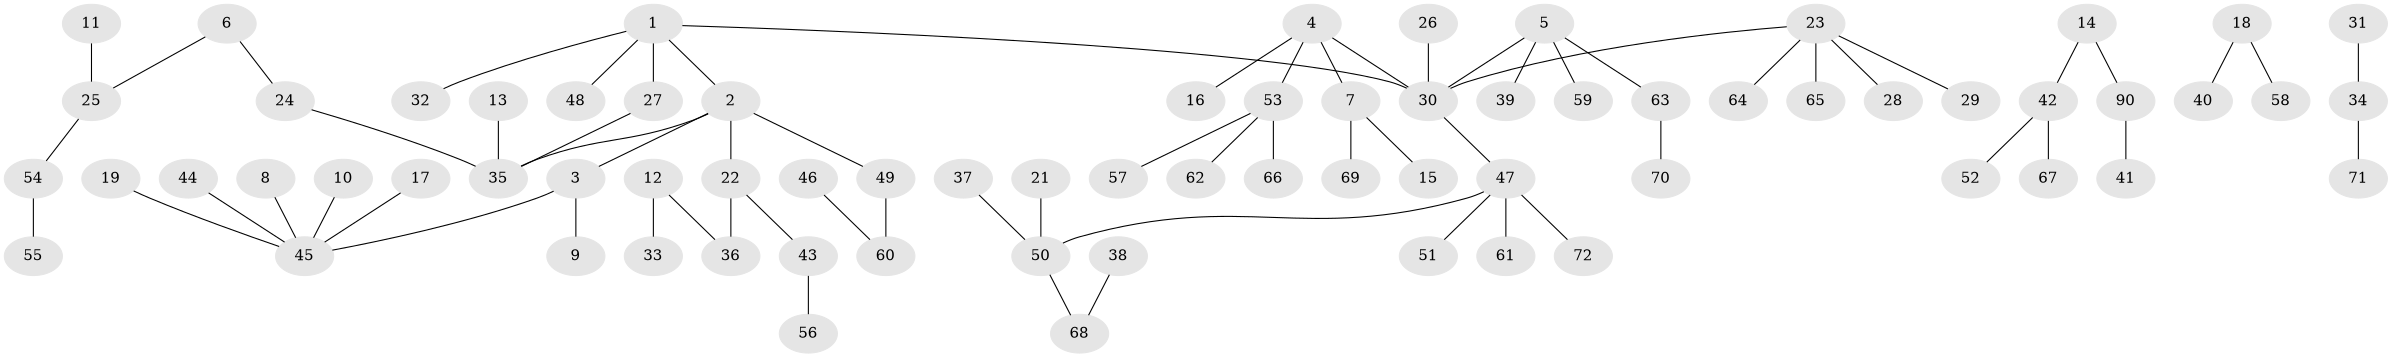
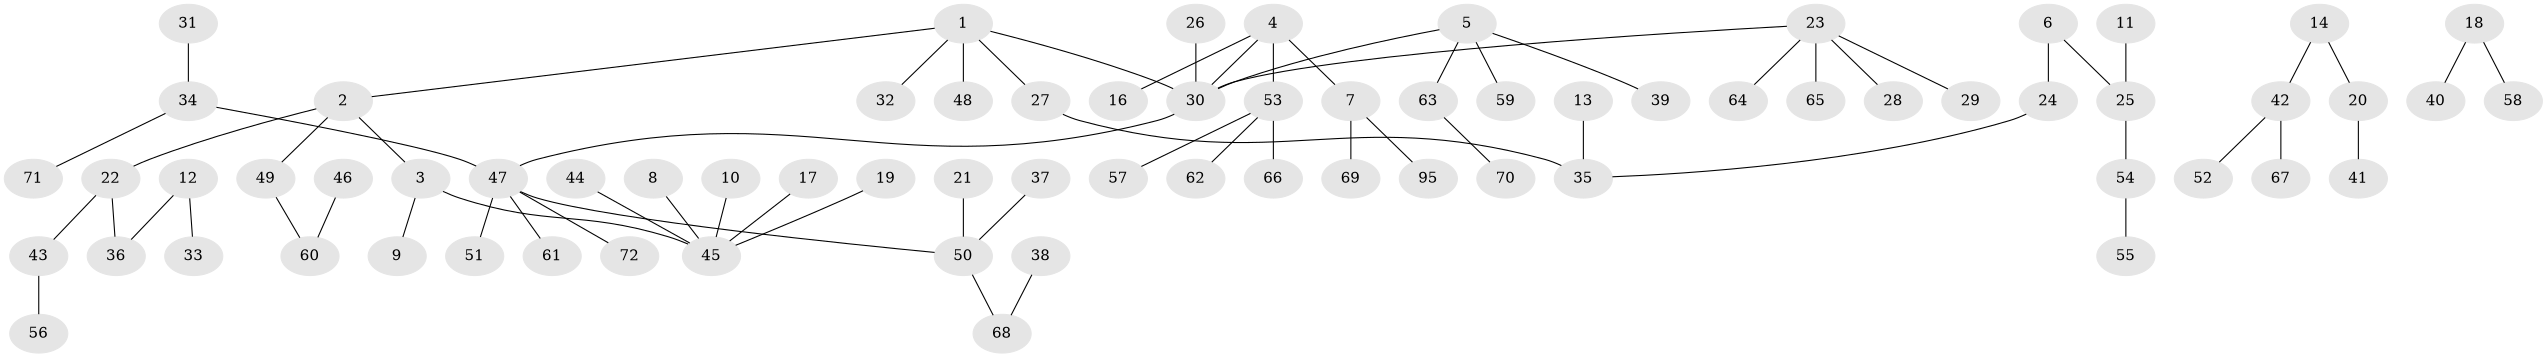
(2126, 101) -> (2358, 101)
none -> (347, 132)
(615, 140) -> none
(1428, 179) -> (1428, 179)
